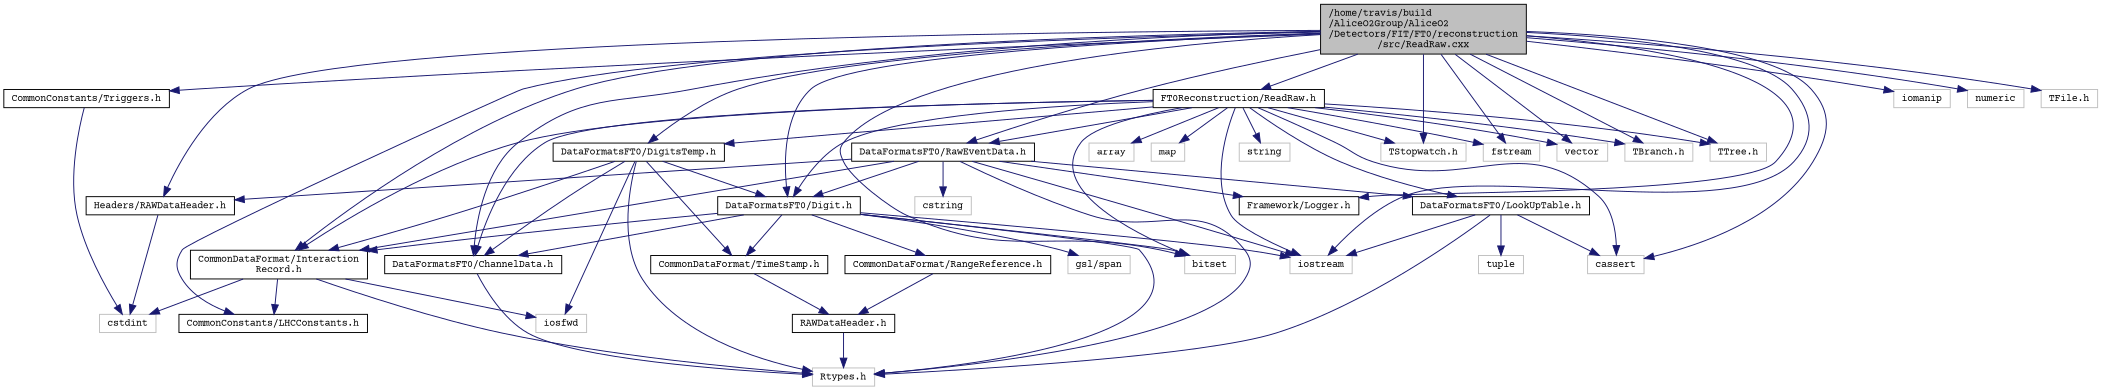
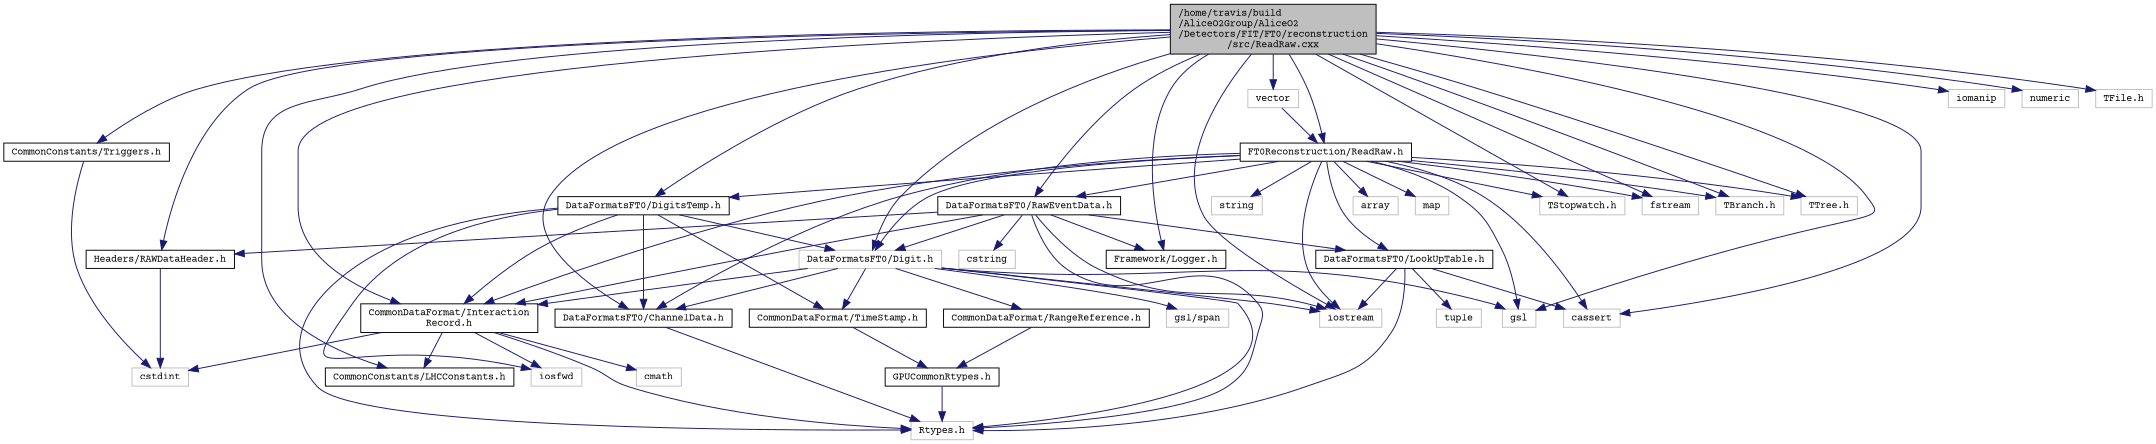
(1460, 127) -> (1296, 122)
(789, 206) -> (870, 259)
(1210, 265) -> (1519, 318)
(844, 323) -> (942, 377)
none -> (659, 377)
